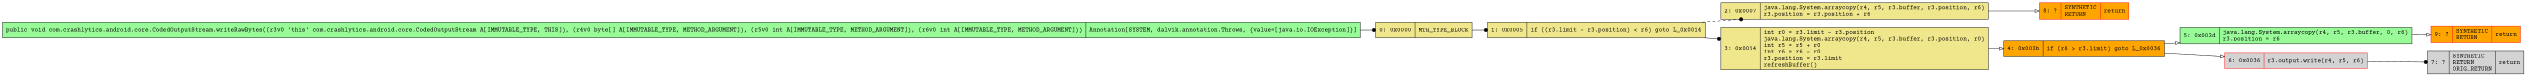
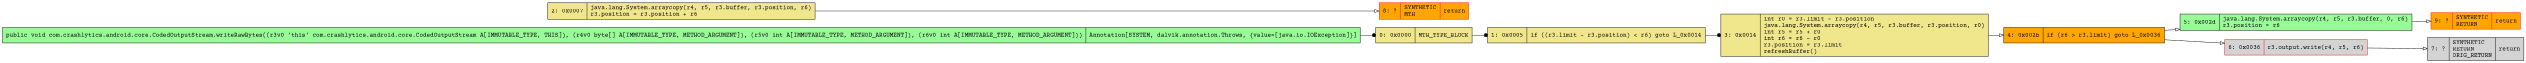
(2075, 14) -> (1410, 14)
(1721, 21) -> none
(2396, 62) -> (2395, 48)
